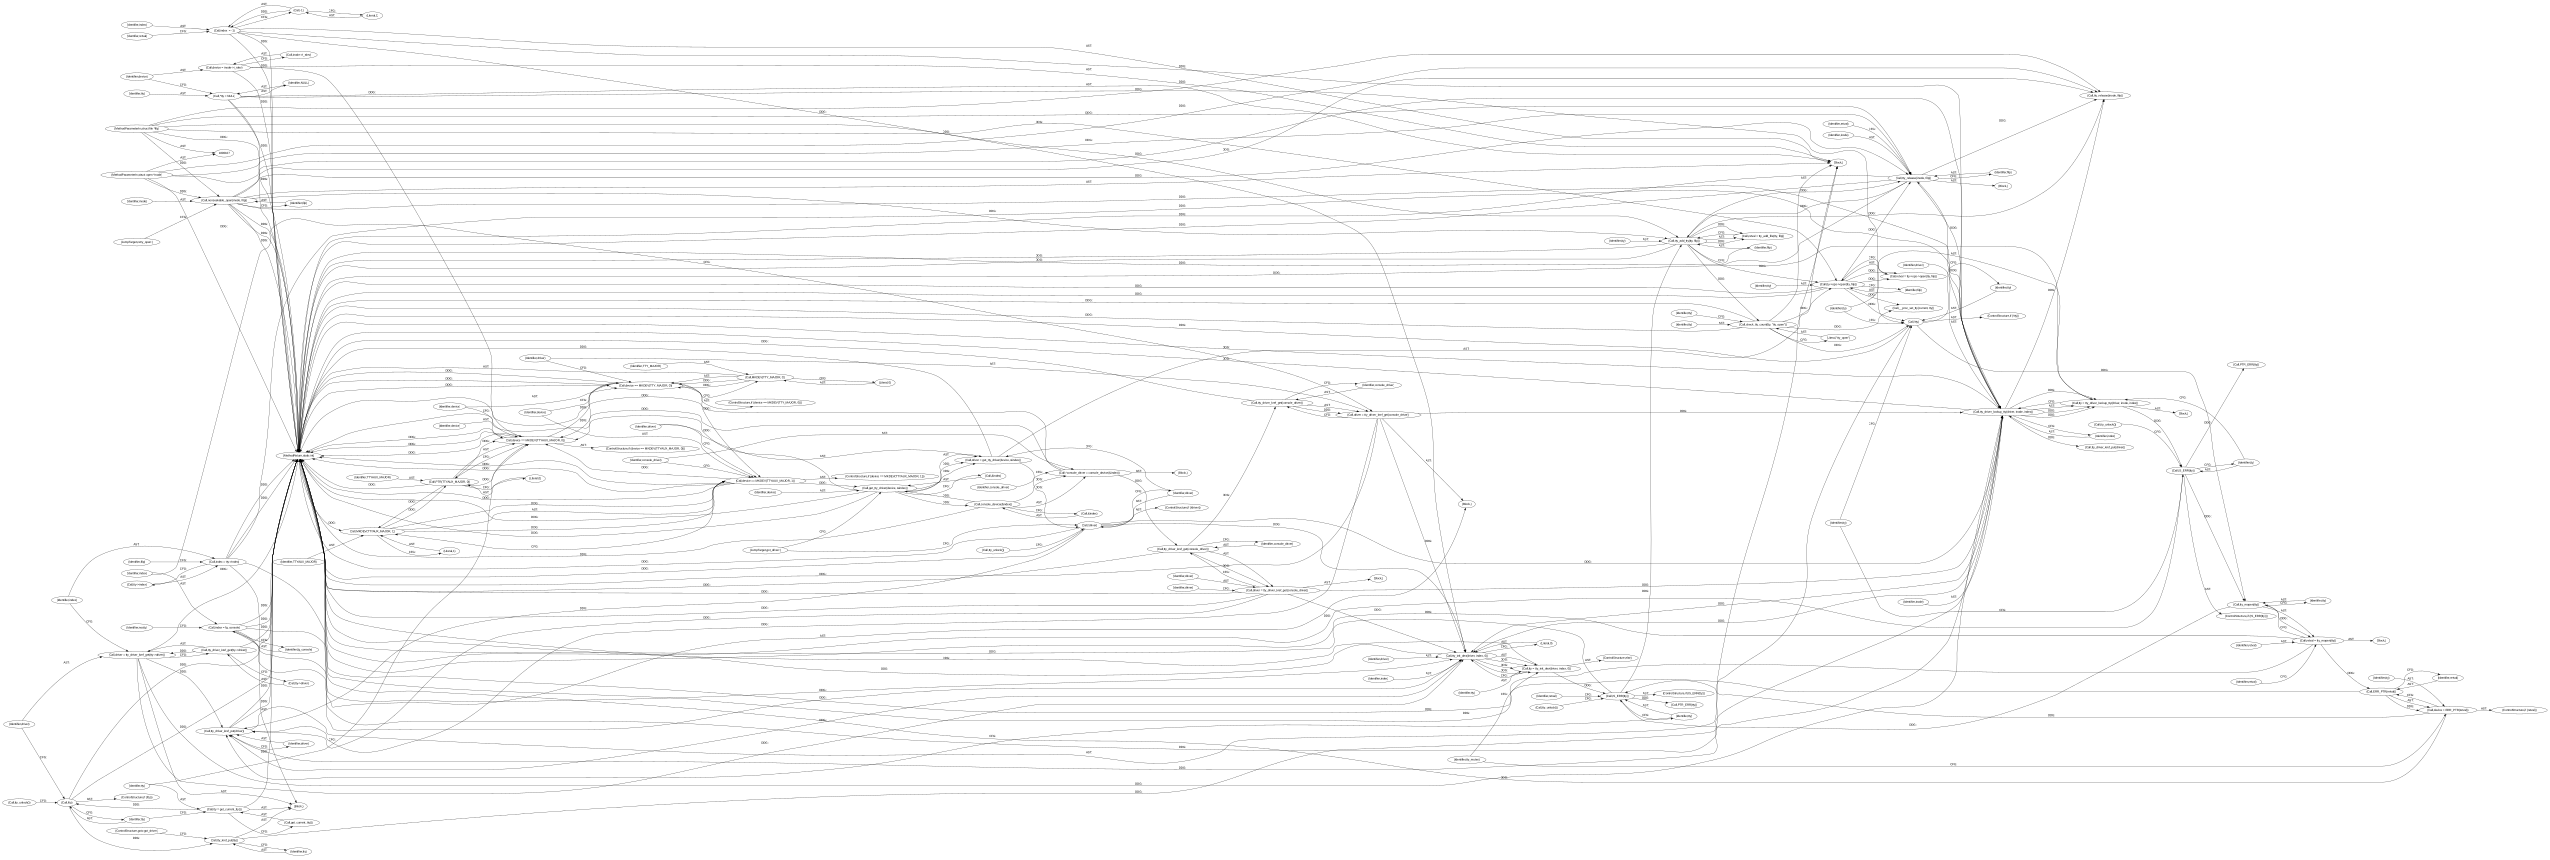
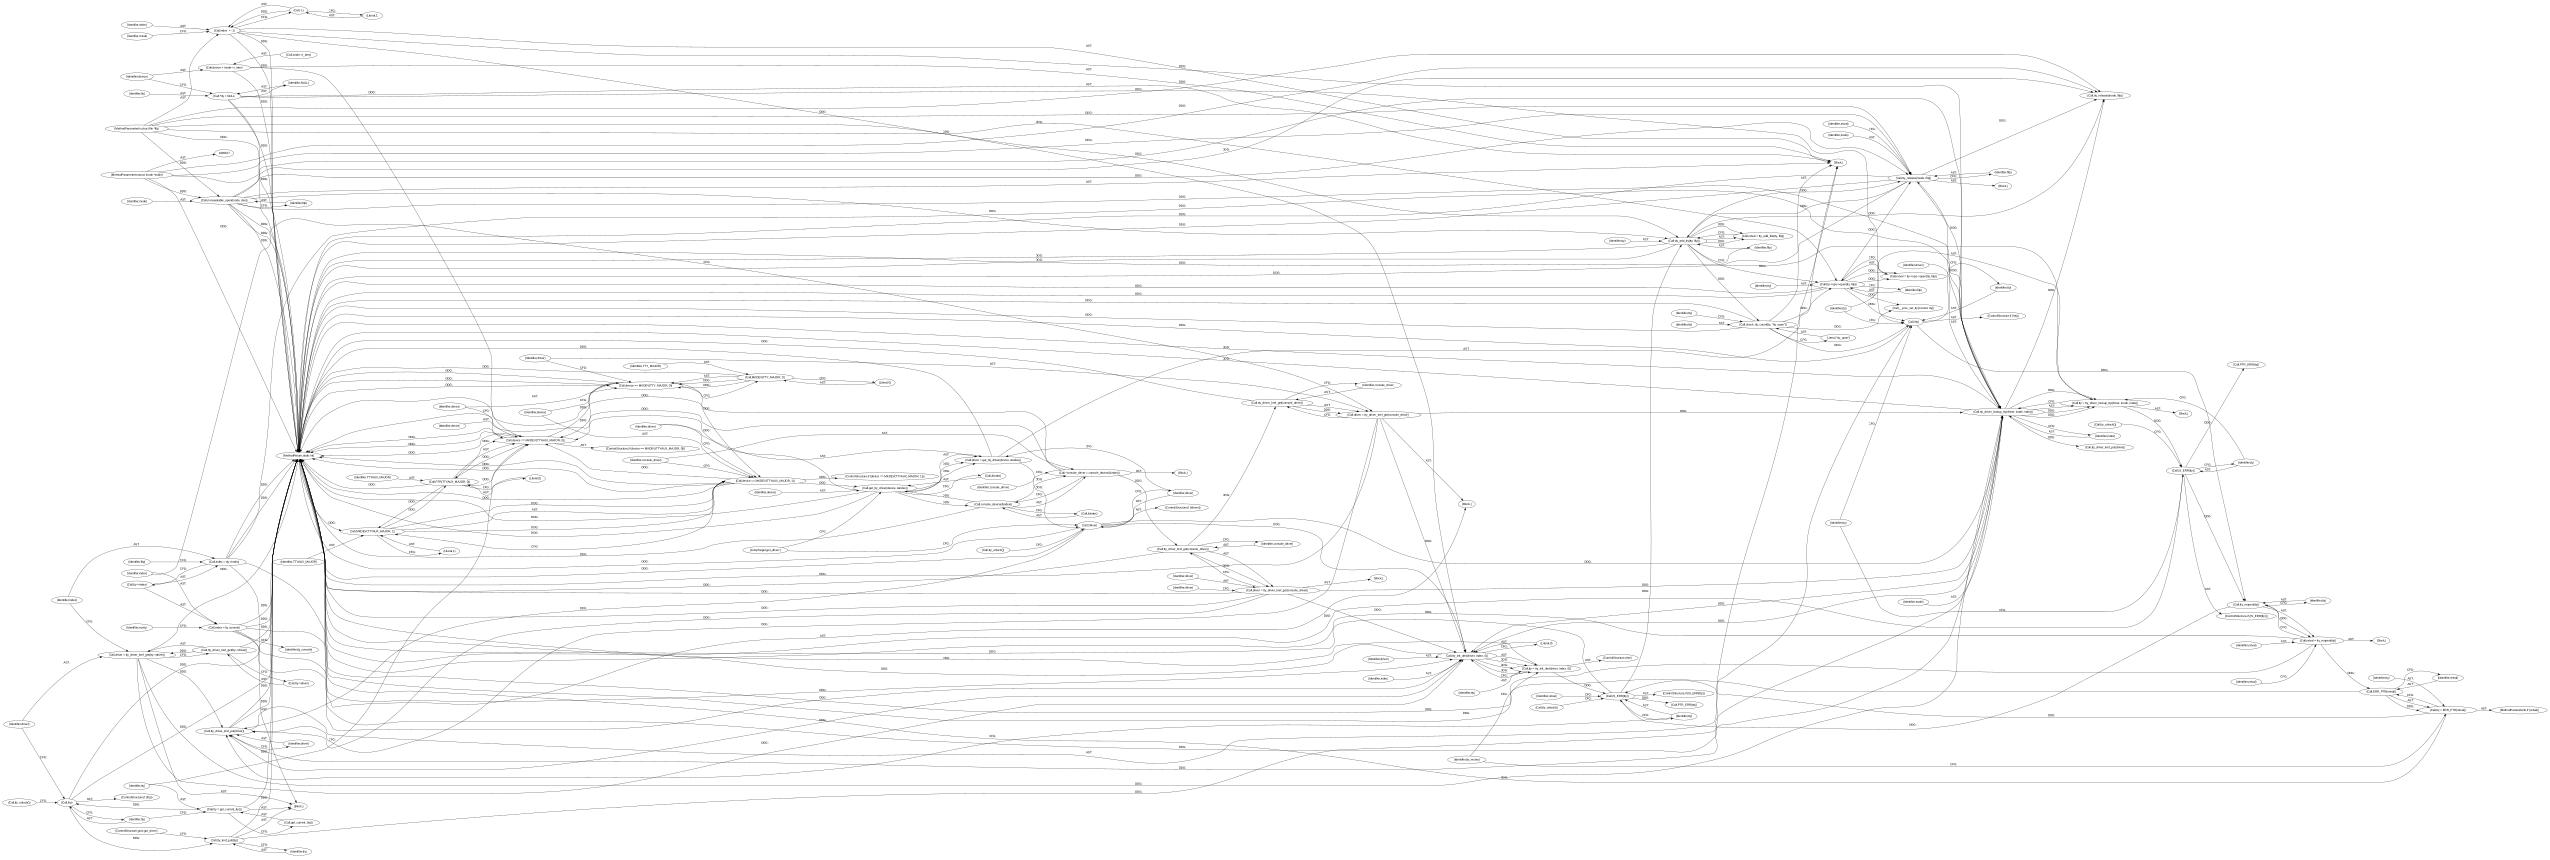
(262, 61) -> none
(177, 147) -> (191, 91)
(137, 175) -> (137, 175)
(224, 200) -> (224, 200)
(137, 242) -> none
(487, 367) -> (487, 367)
(765, 403) -> none
(487, 457) -> (487, 457)
(823, 477) -> (823, 477)
none -> (1052, 493)
(262, 649) -> (179, 606)
(2448, 710) -> (2448, 710)
(2519, 710) -> (2519, 710)
none -> (272, 726)
